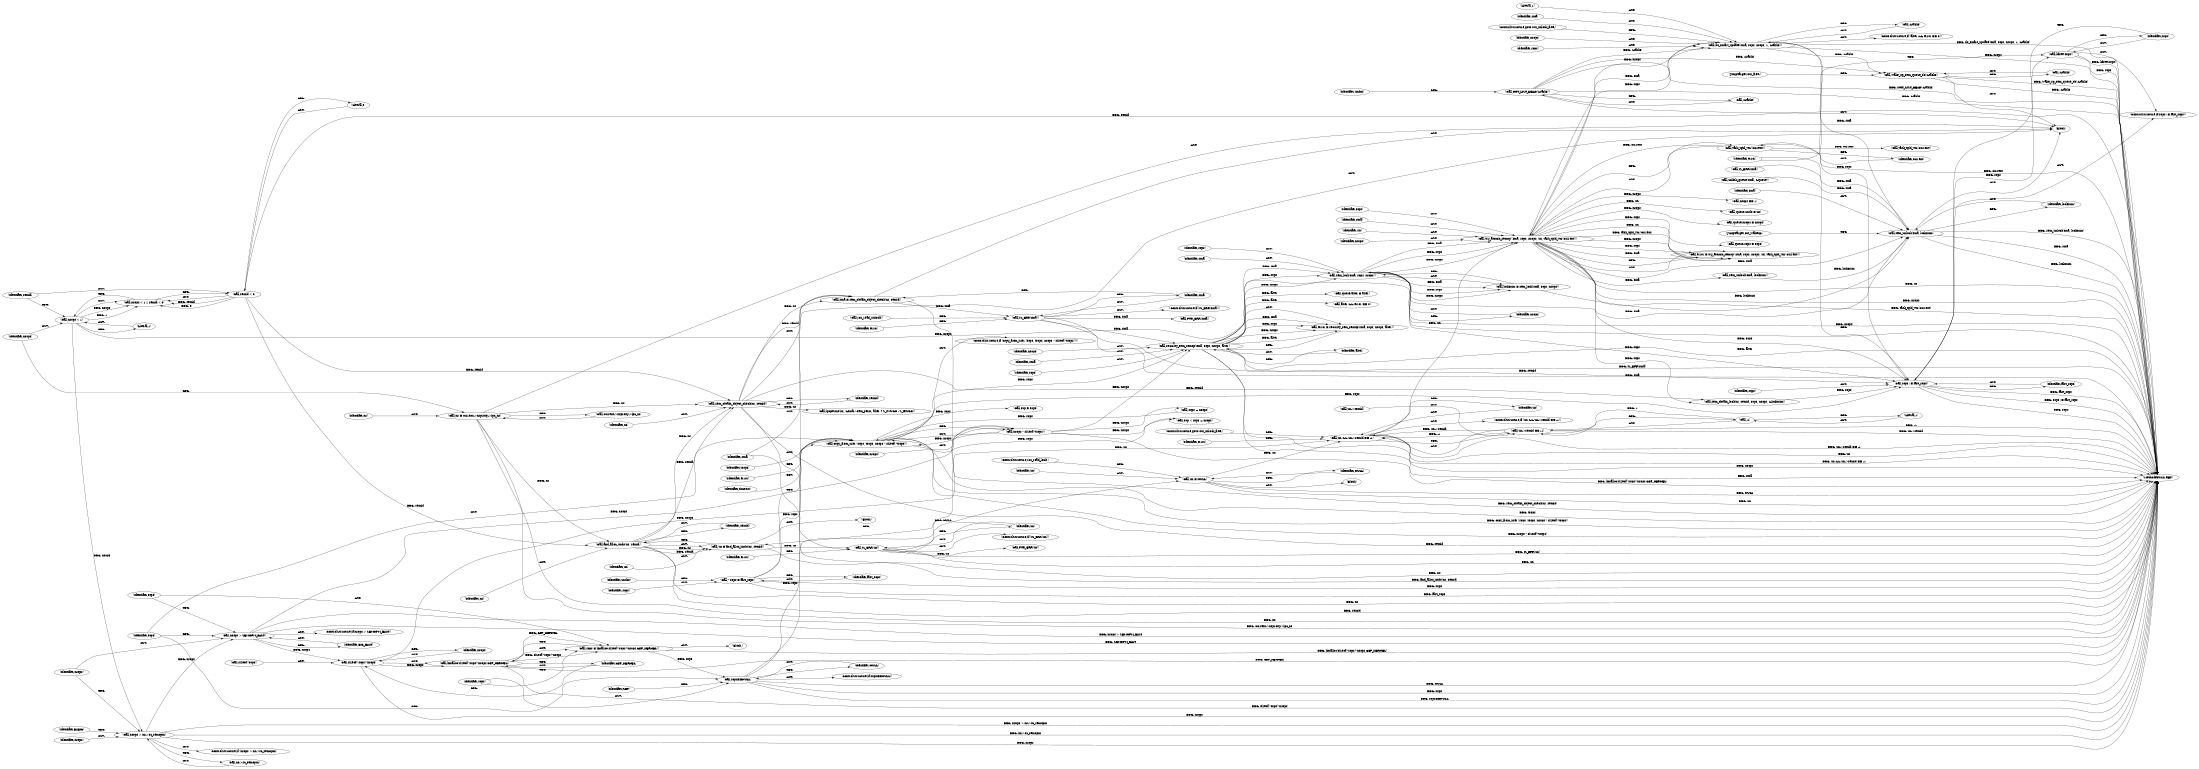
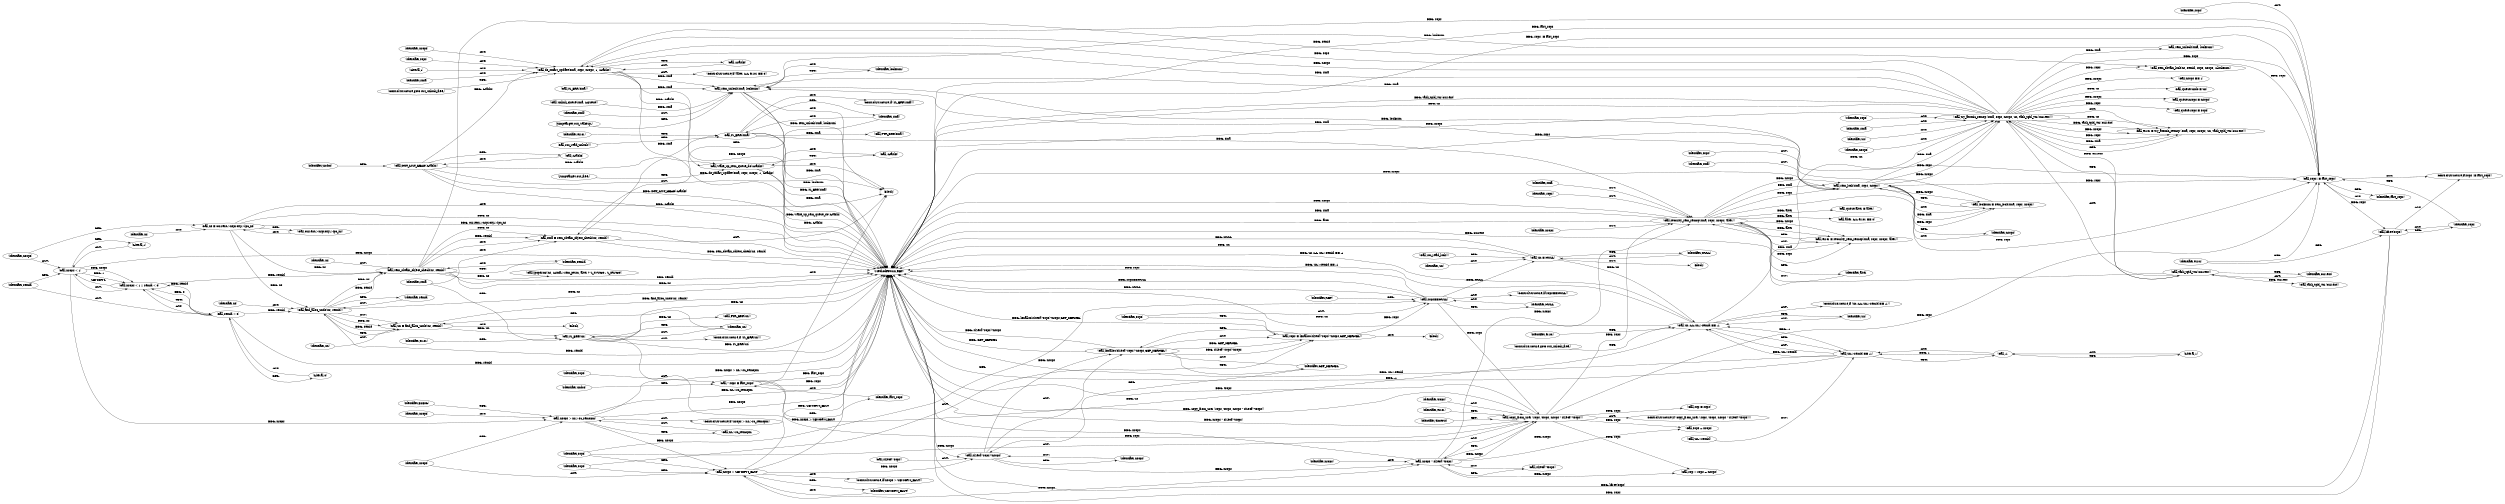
(102, 294) -> (99, 280)
(1528, 371) -> (2003, 240)
(476, 372) -> (271, 277)
(1027, 419) -> (1629, 424)
(1025, 460) -> (1434, 256)
none -> (1543, 468)
(1633, 482) -> (1132, 431)
(358, 645) -> (889, 491)
(1348, 717) -> (928, 369)
